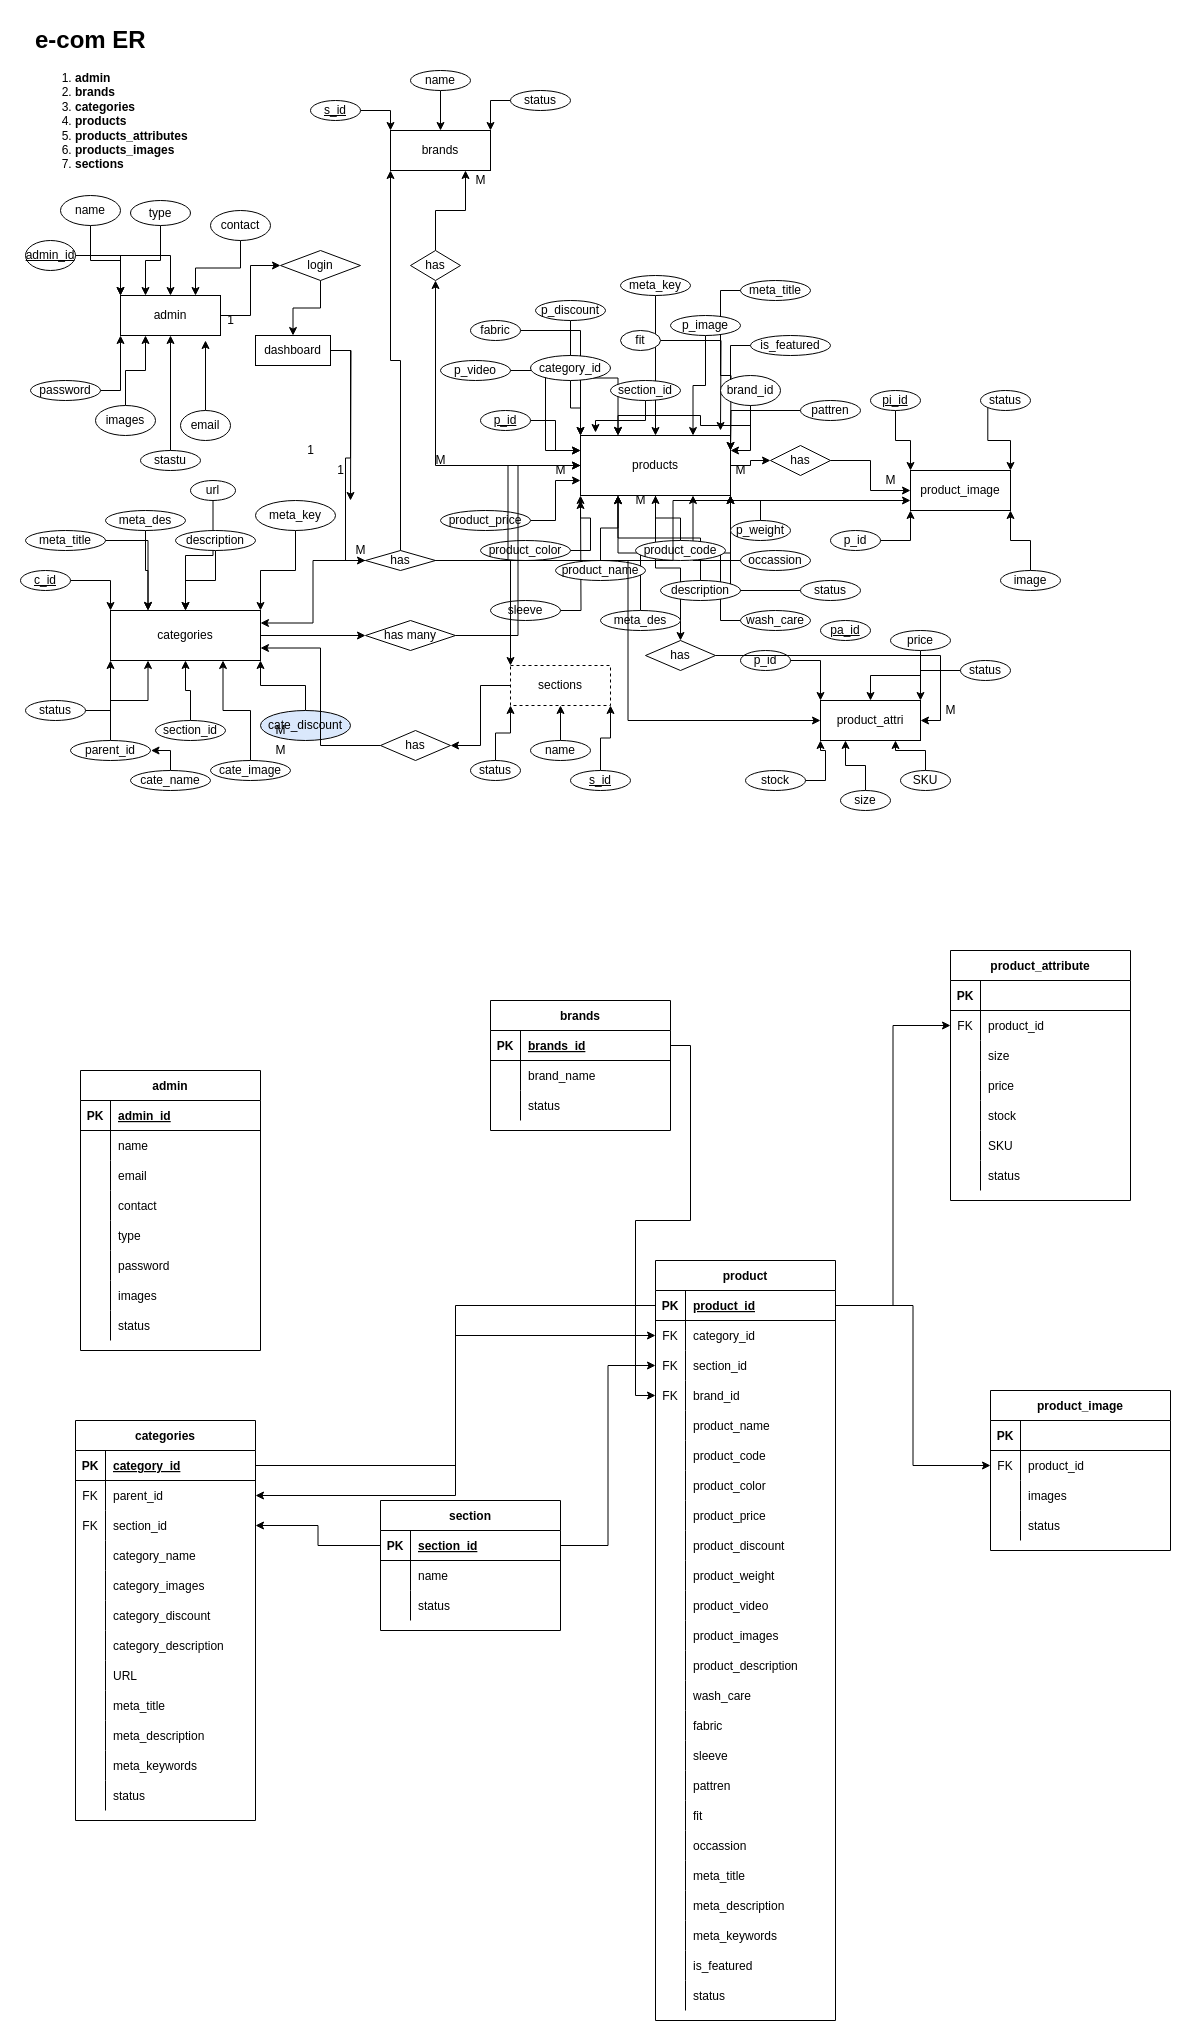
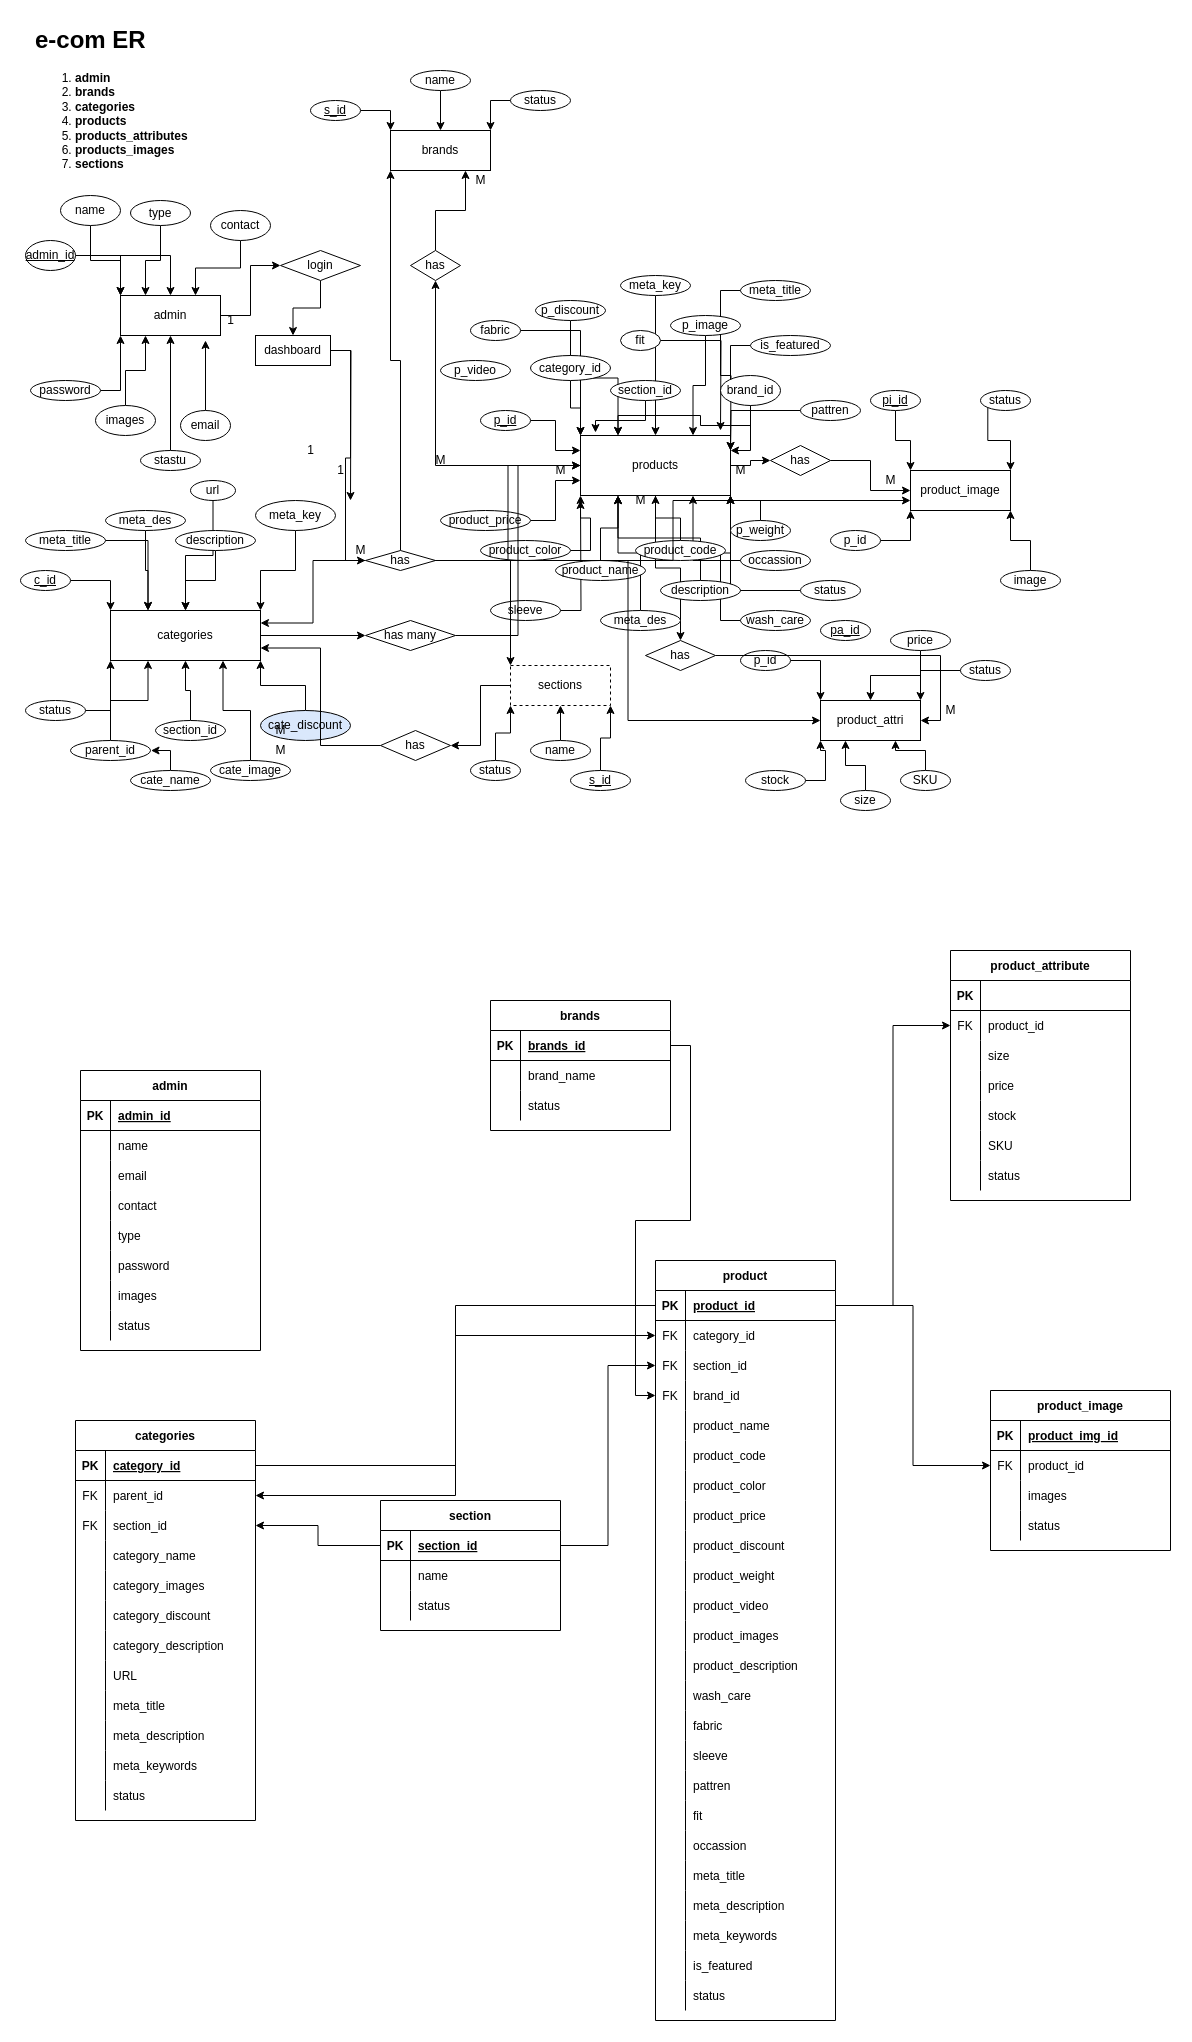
(546, 417) -> none
none -> (1096, 1436)
